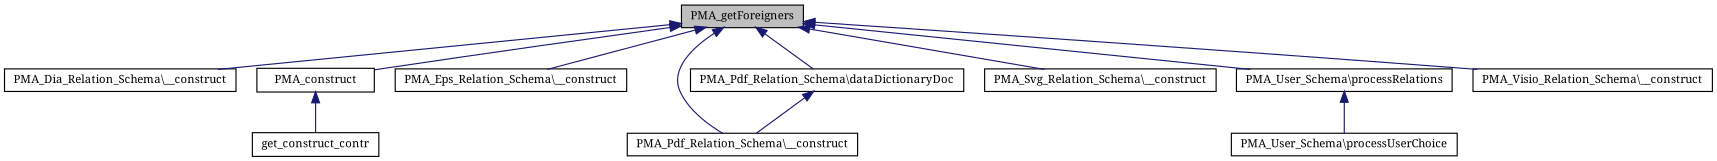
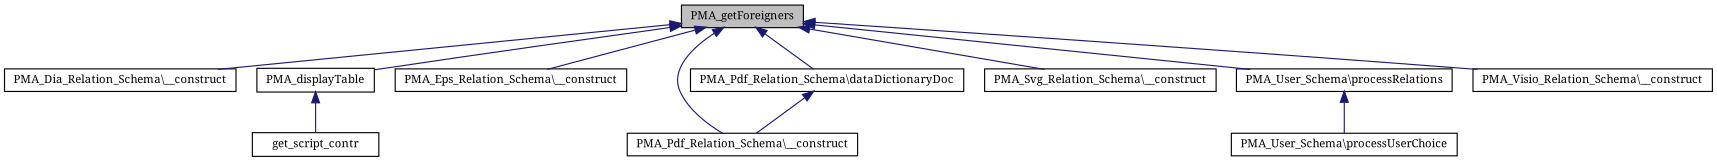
(316, 80) -> (316, 80)
(316, 145) -> (316, 145)
